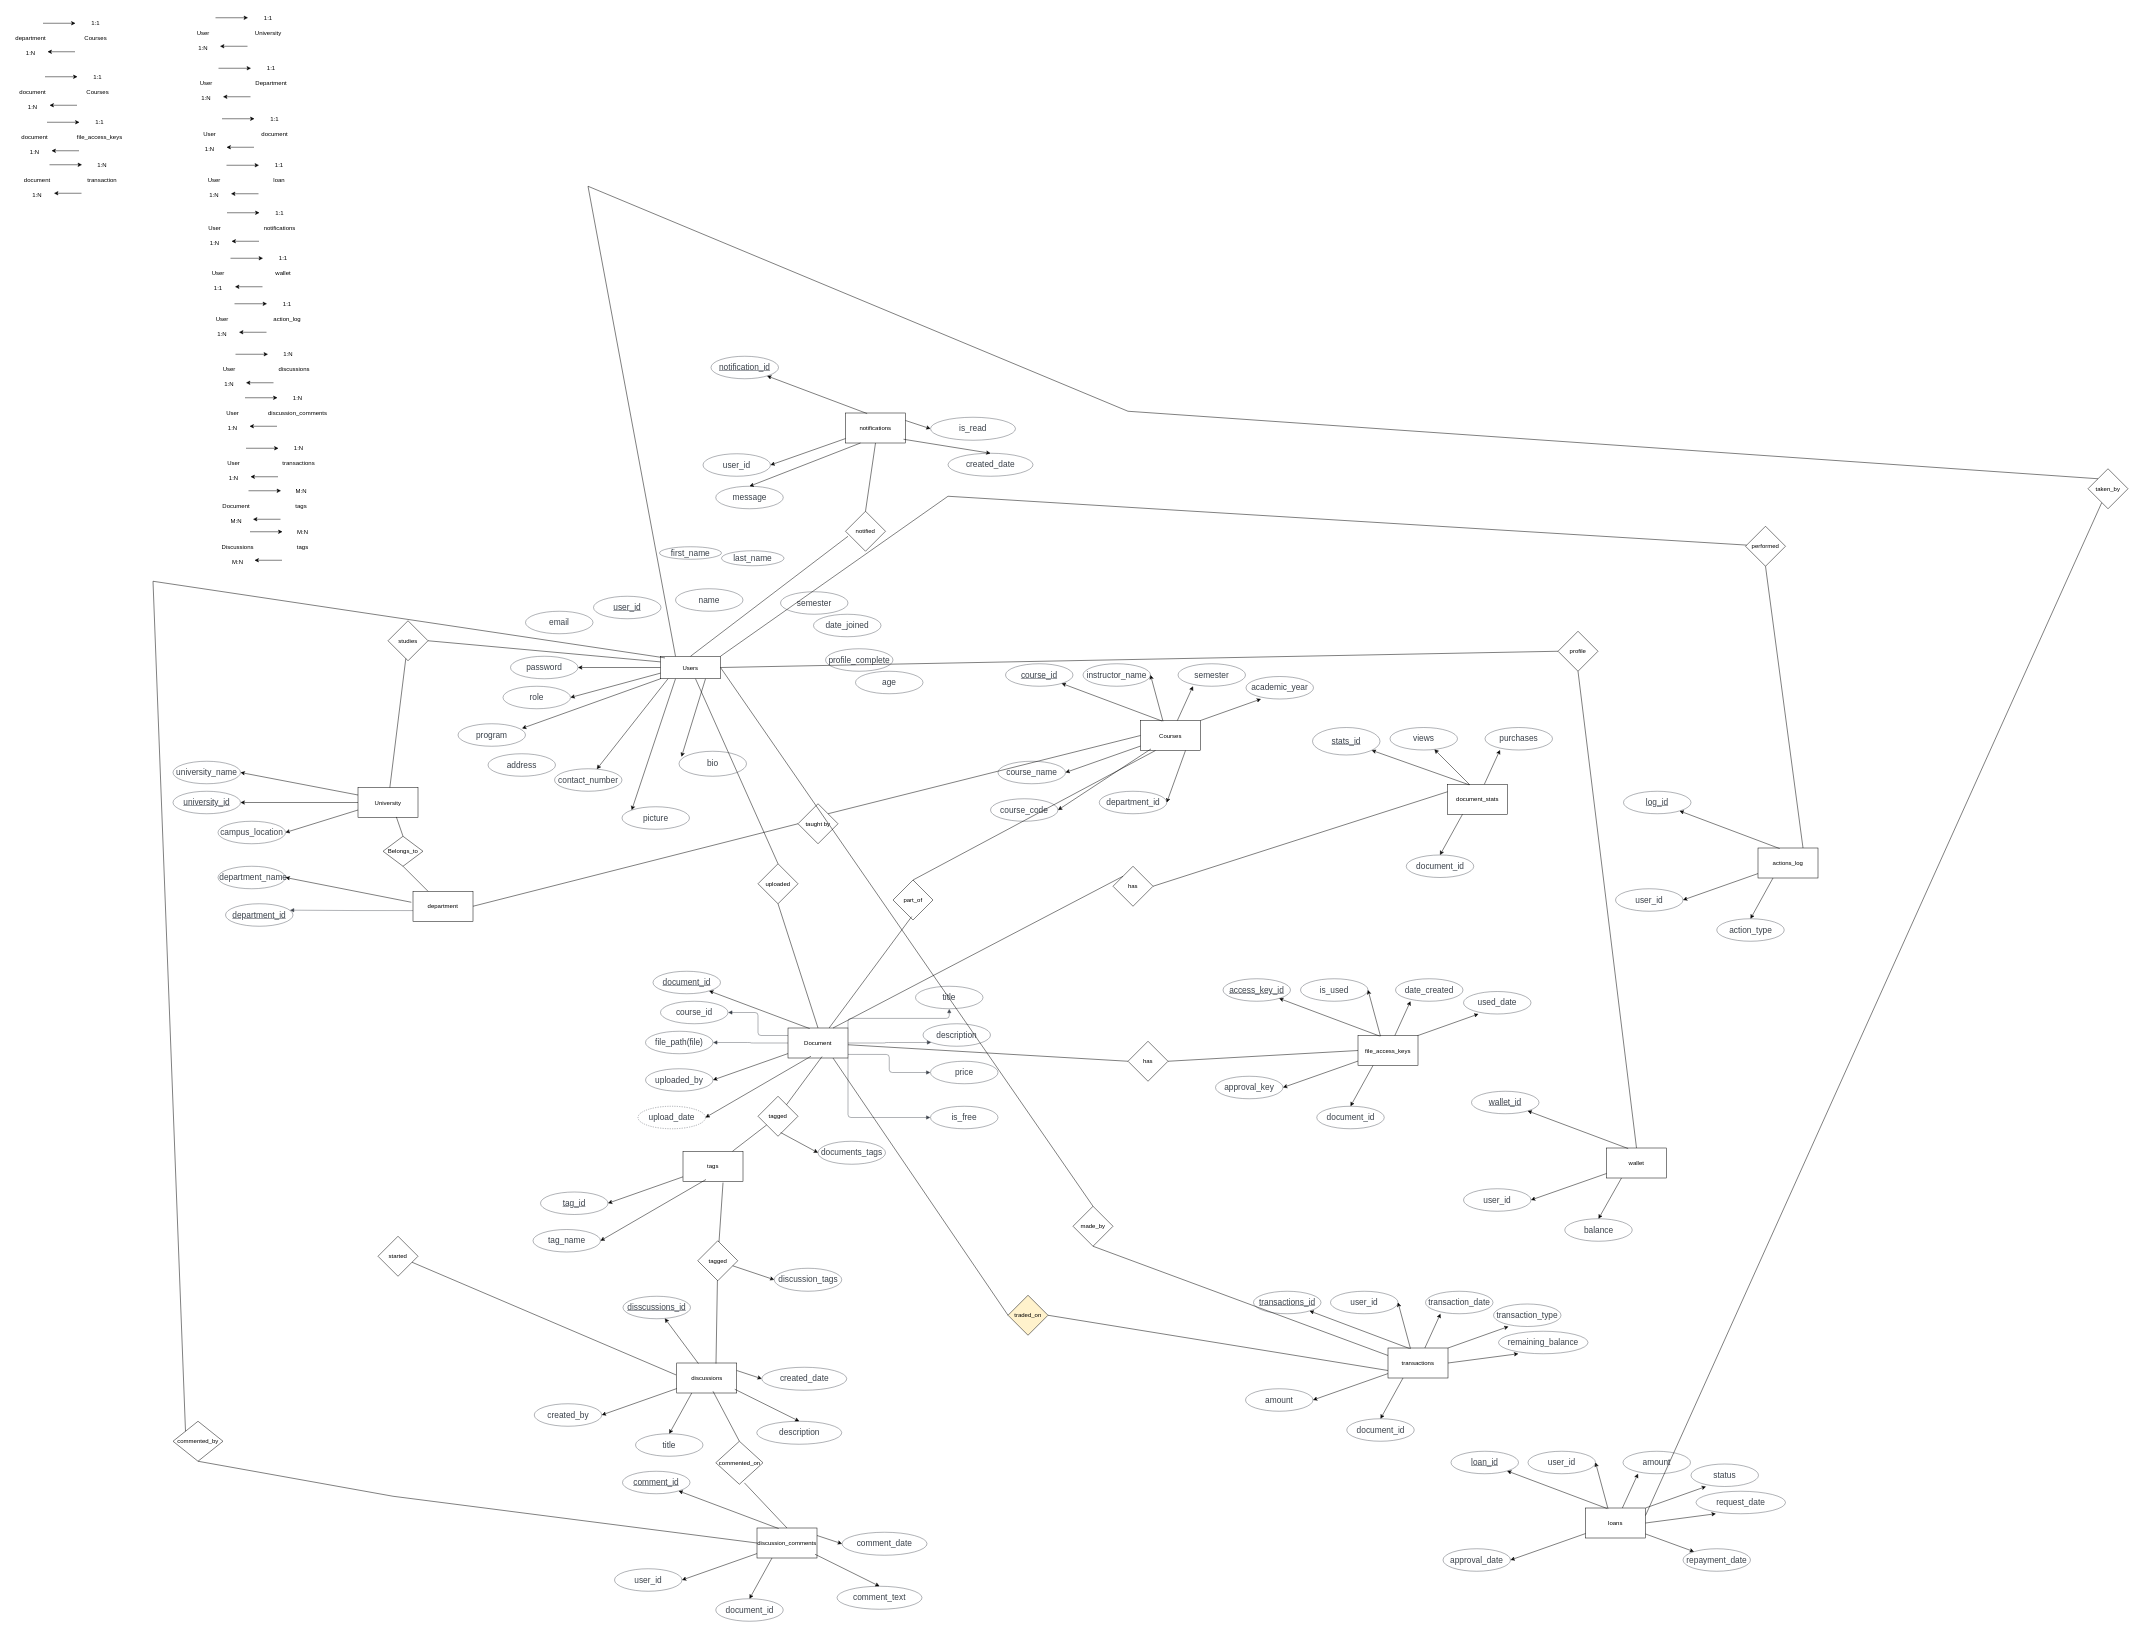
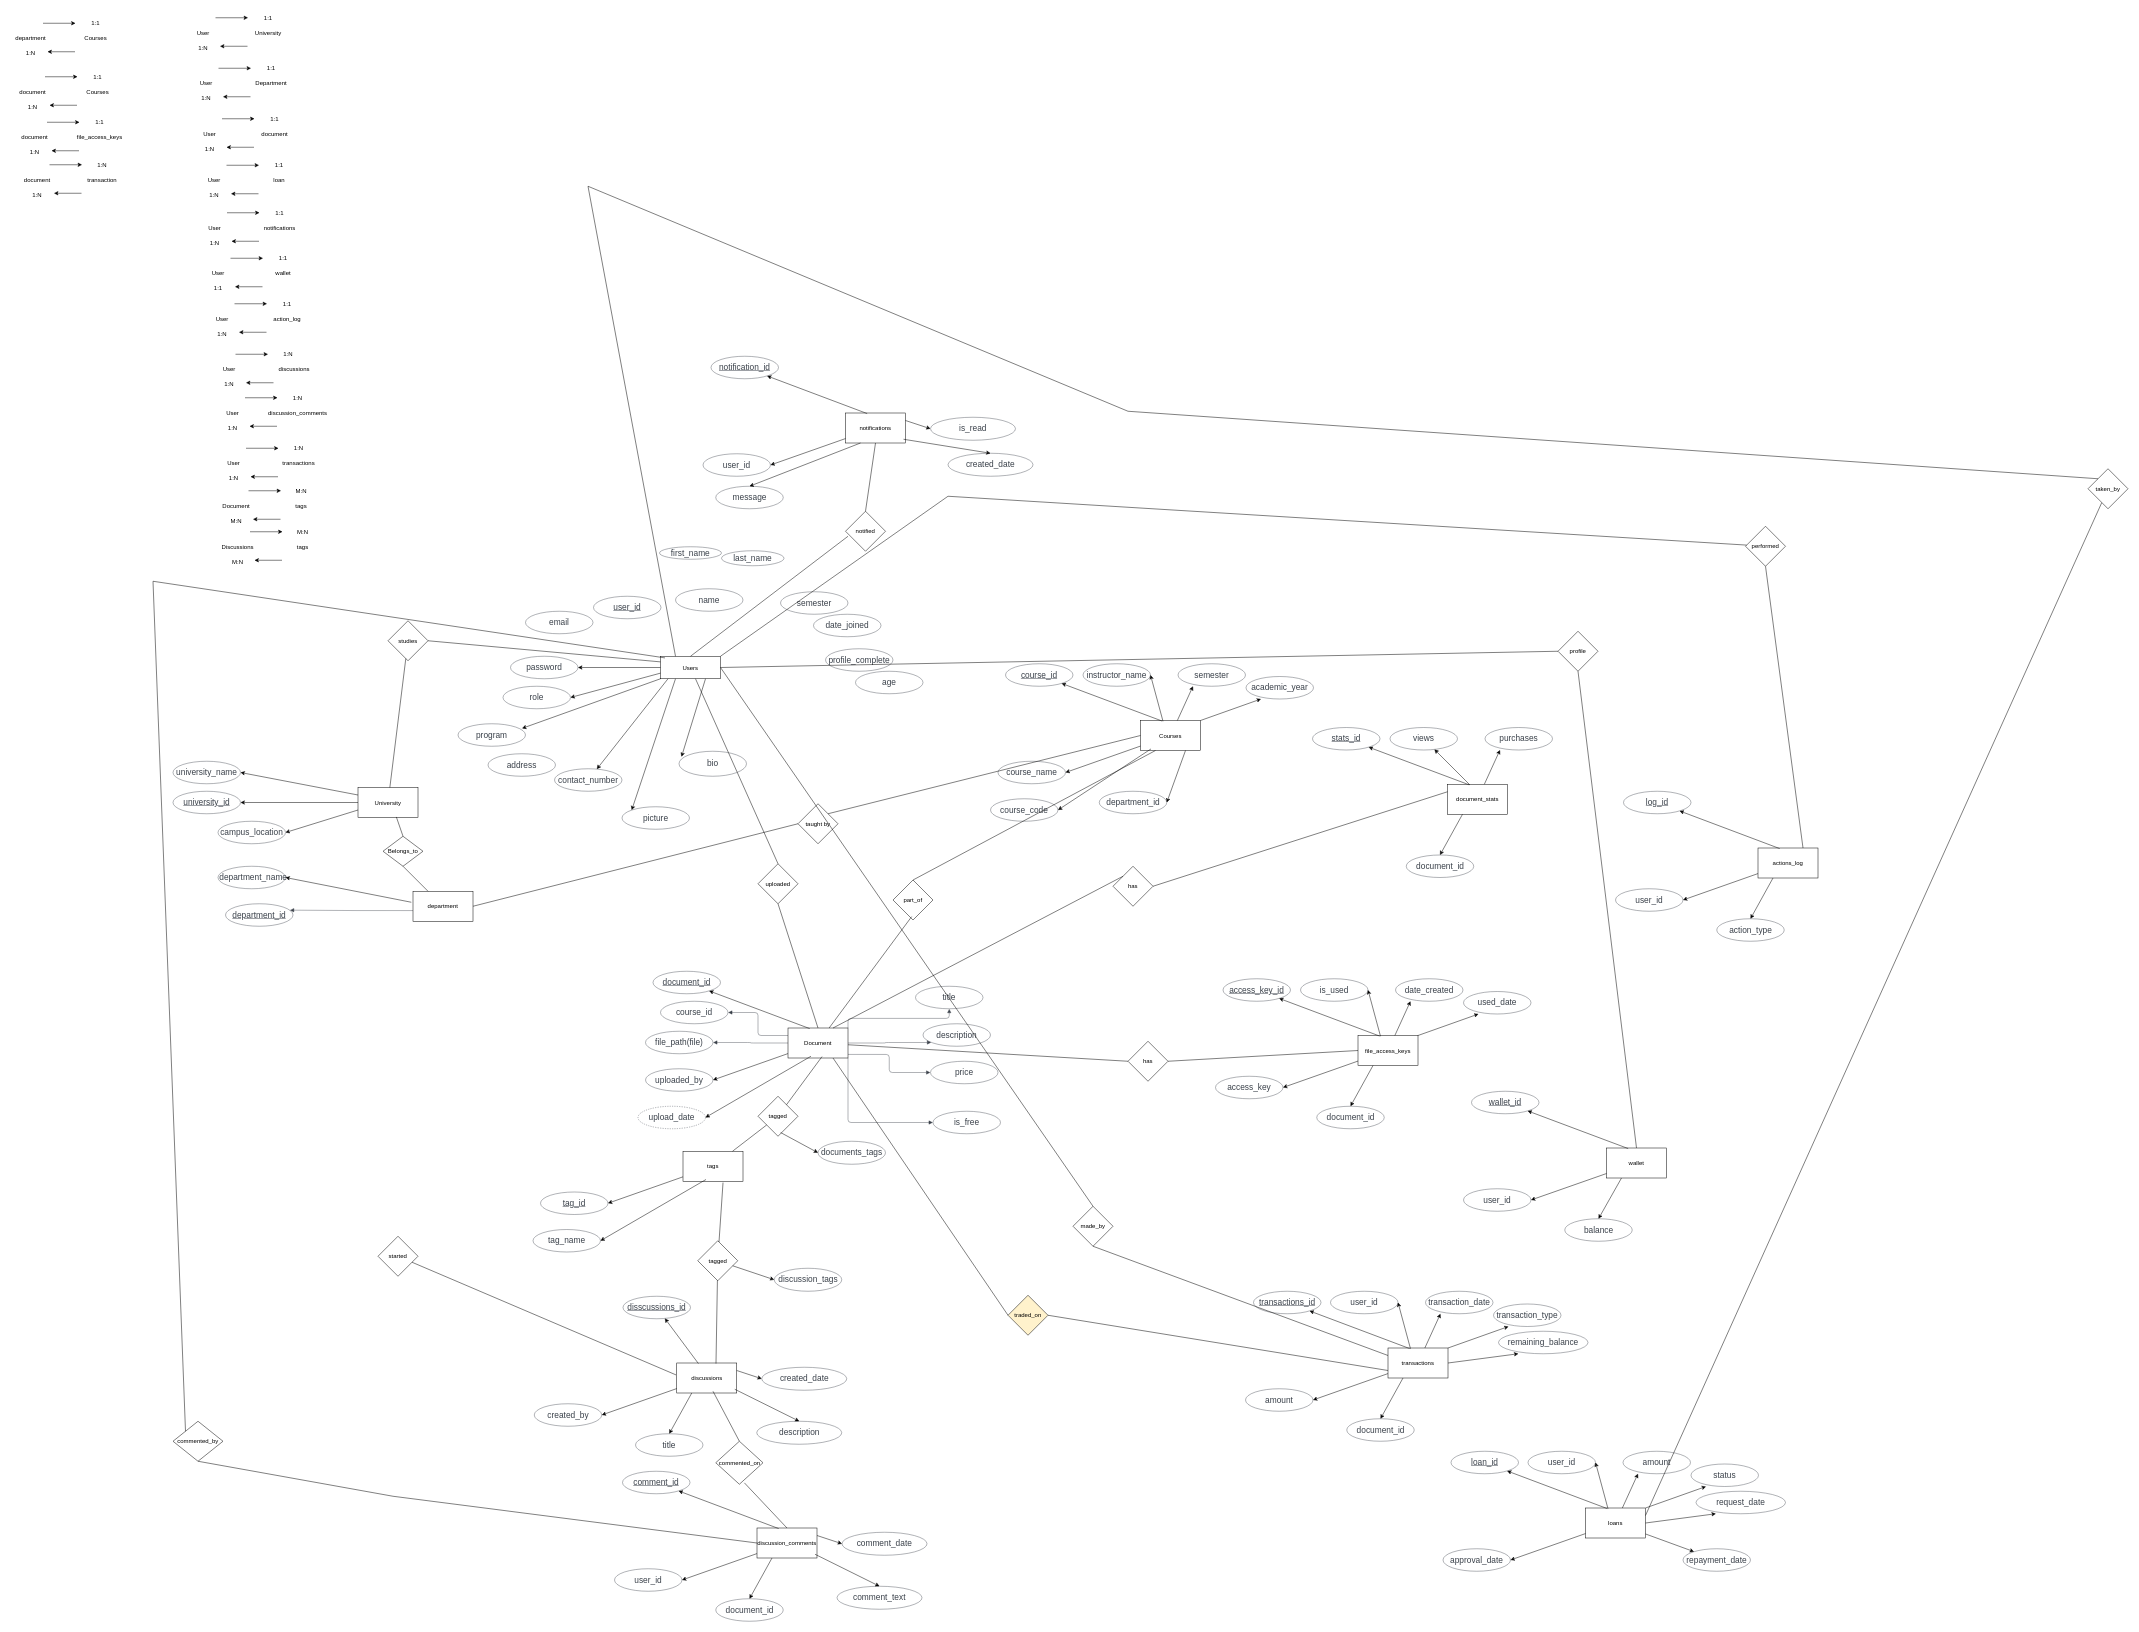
(1346, 741) -> (1346, 739)
(1249, 1088) -> (1249, 1088)
(964, 1118) -> (967, 1123)
